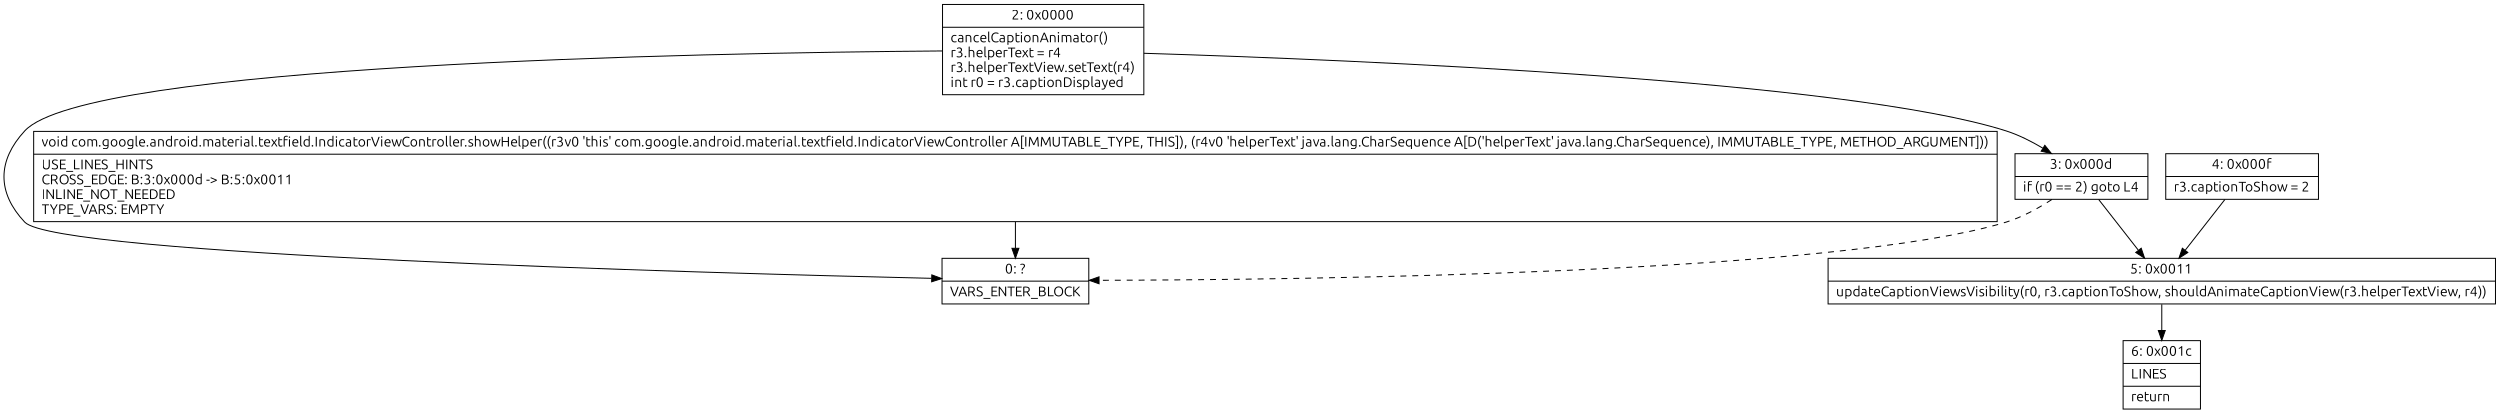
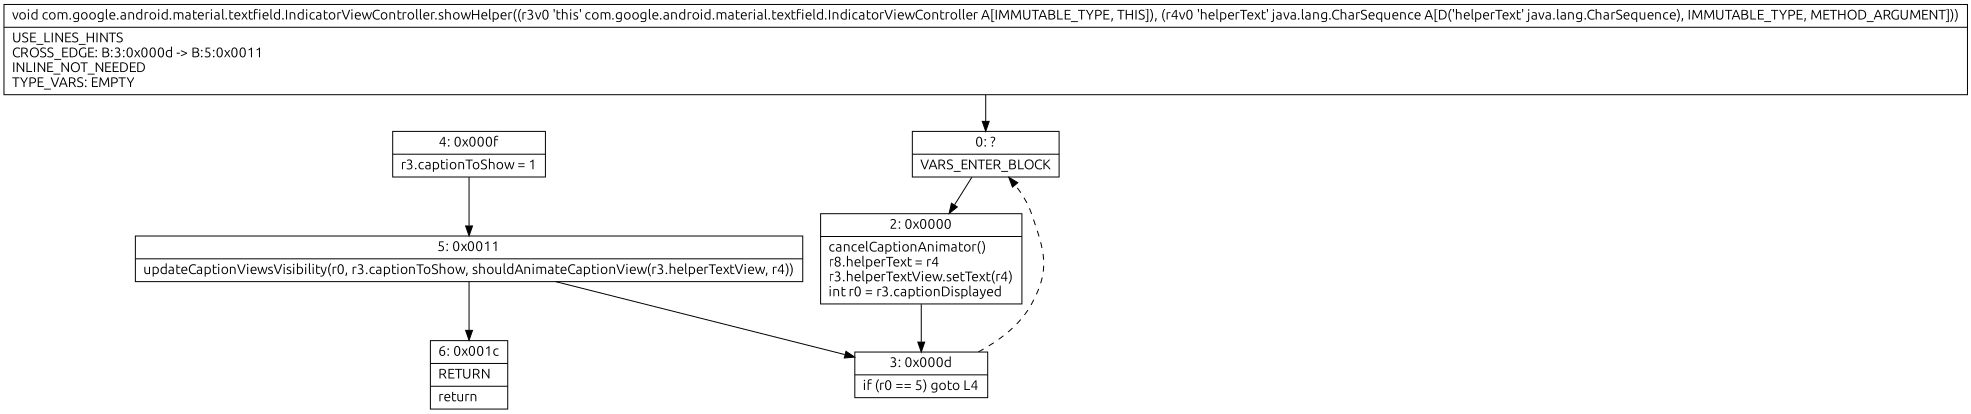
(1006, 53) -> (884, 262)
(5, 169) -> (963, 191)
(2081, 187) -> (921, 386)
(2242, 187) -> (469, 165)
(2118, 225) -> (700, 318)
(2149, 374) -> (465, 374)
